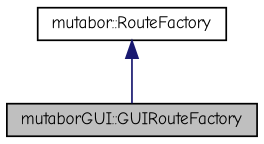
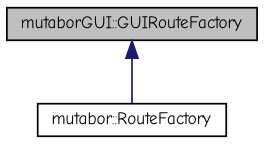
(132, 81) -> (132, 81)
